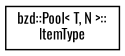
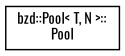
(63, 28) -> (63, 28)
